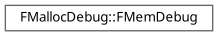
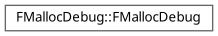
(109, 18) -> (109, 18)
